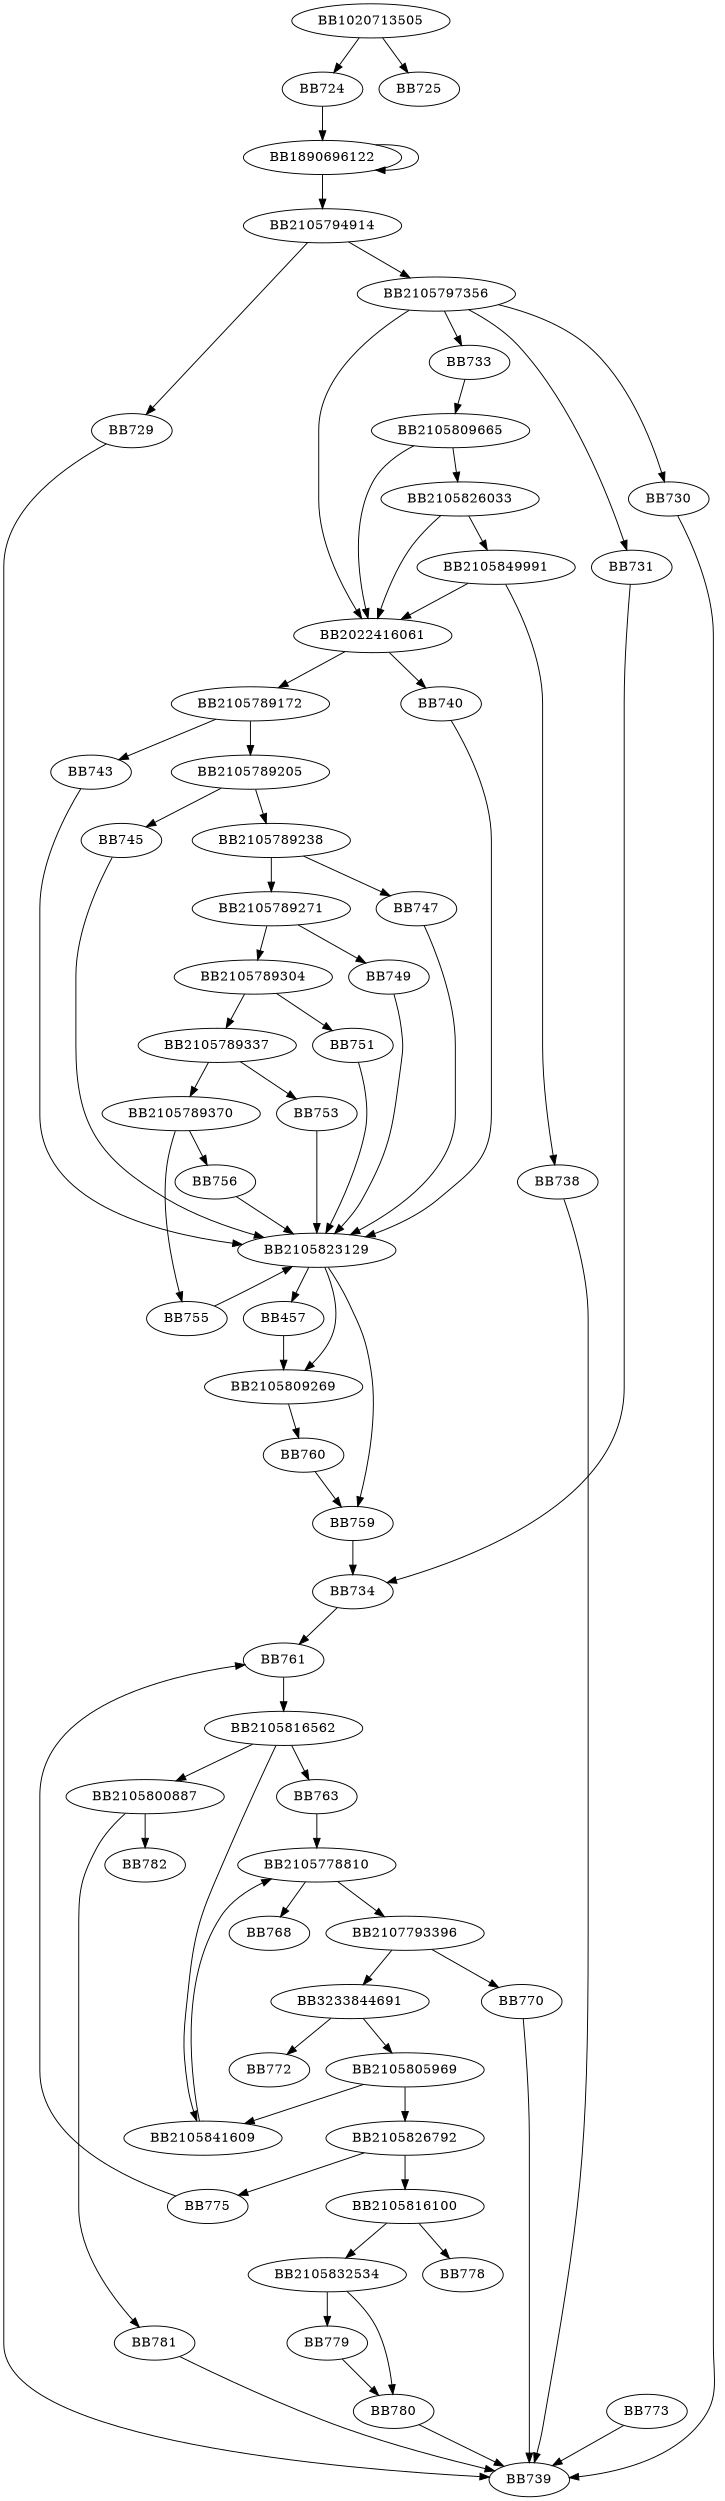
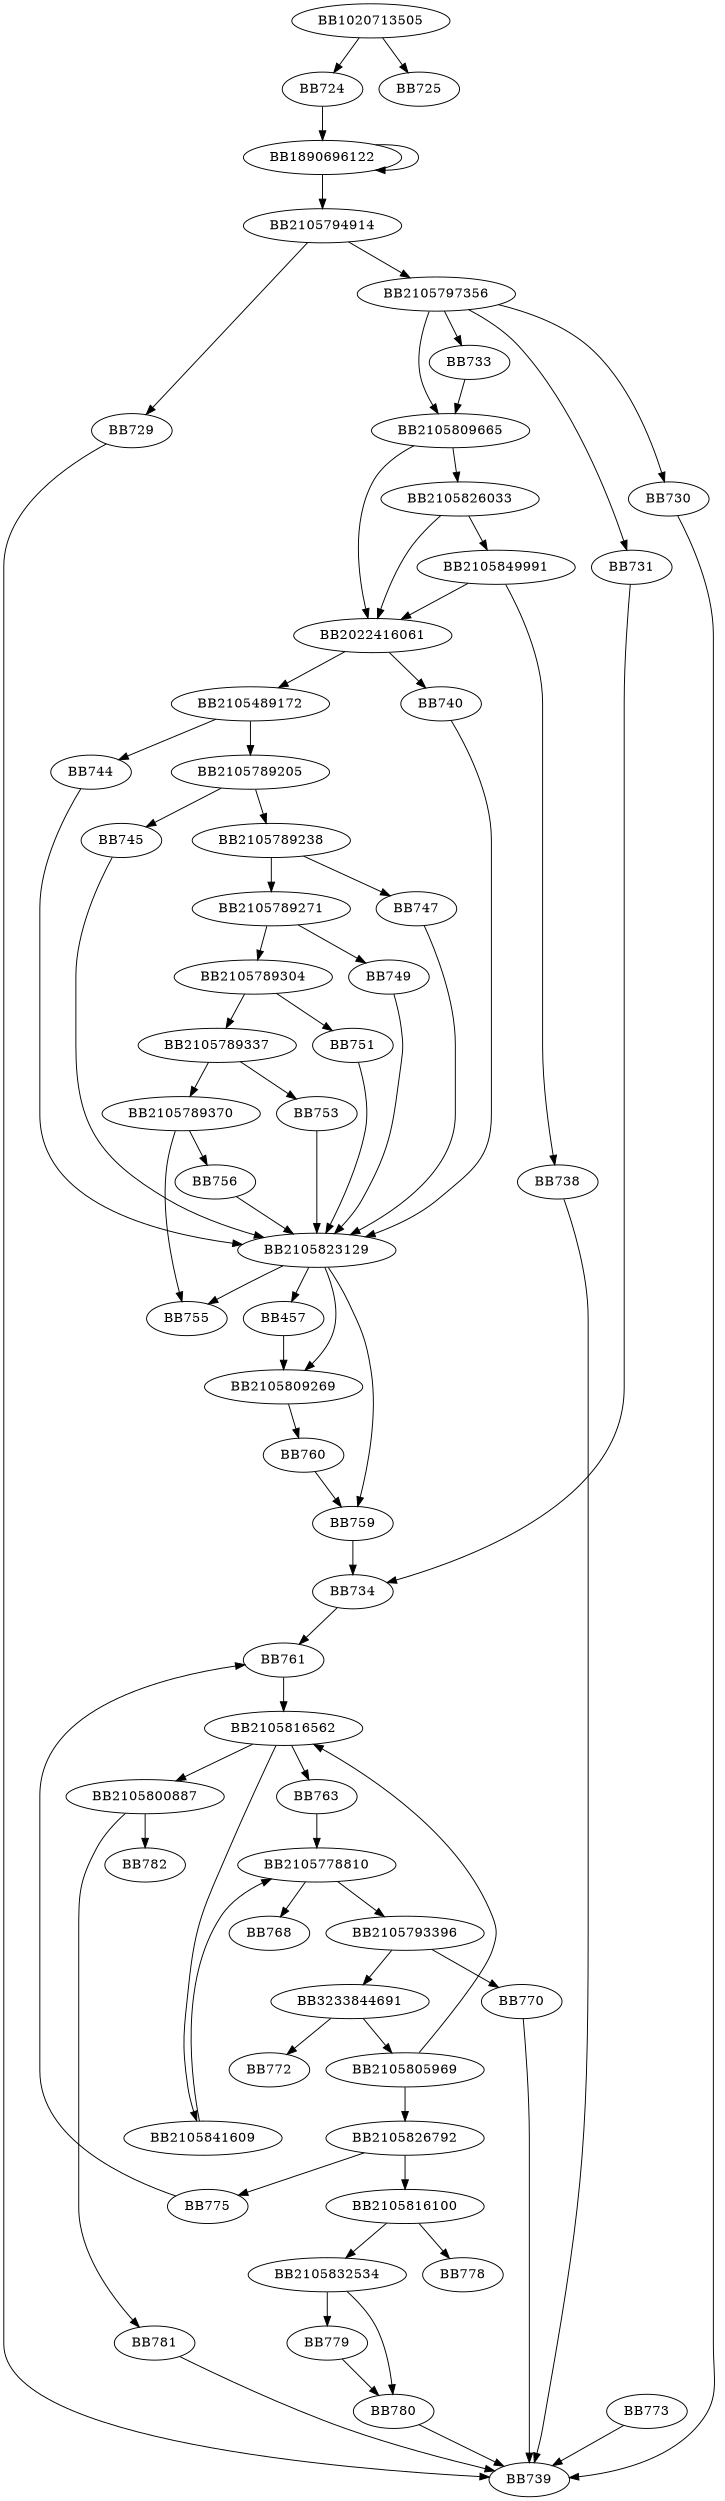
(319, 446) -> (419, 359)
(250, 704) -> (250, 704)
(91, 772) -> (91, 772)
(249, 1289) -> (250, 1282)
(405, 1933) -> (405, 1933)
(309, 2102) -> (473, 1880)
